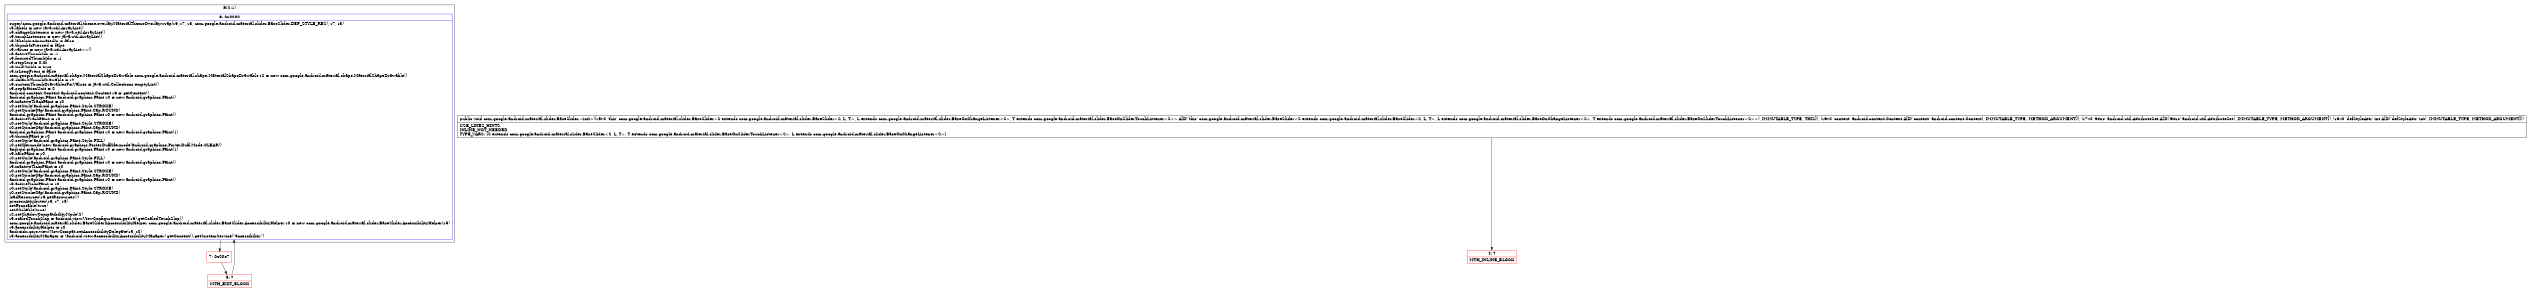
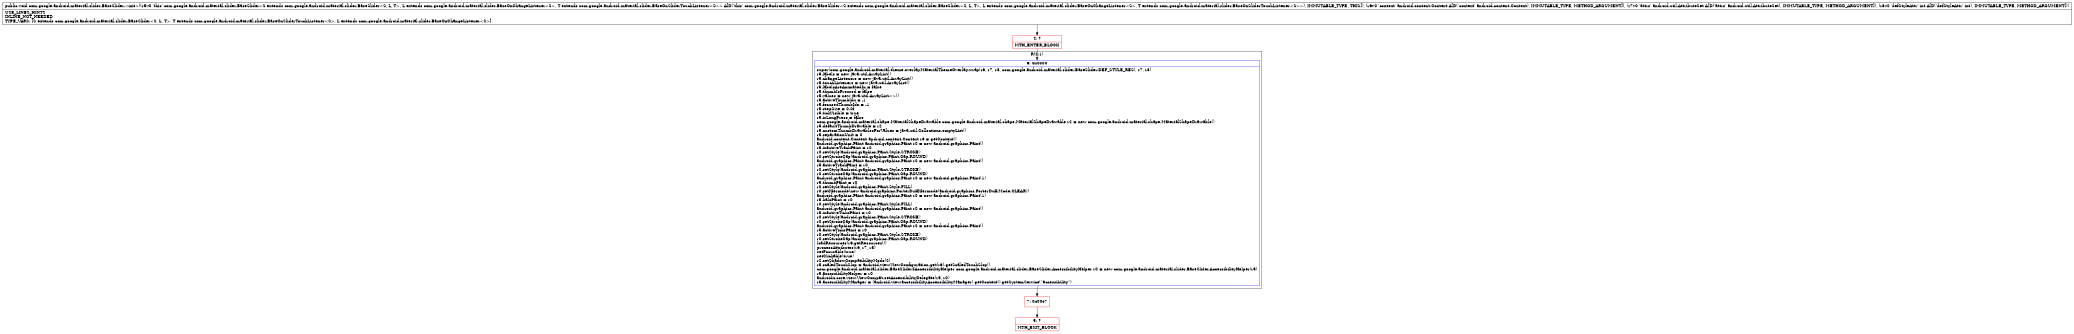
(235, 259) -> (1037, 53)
(1492, 260) -> (1037, 45)
